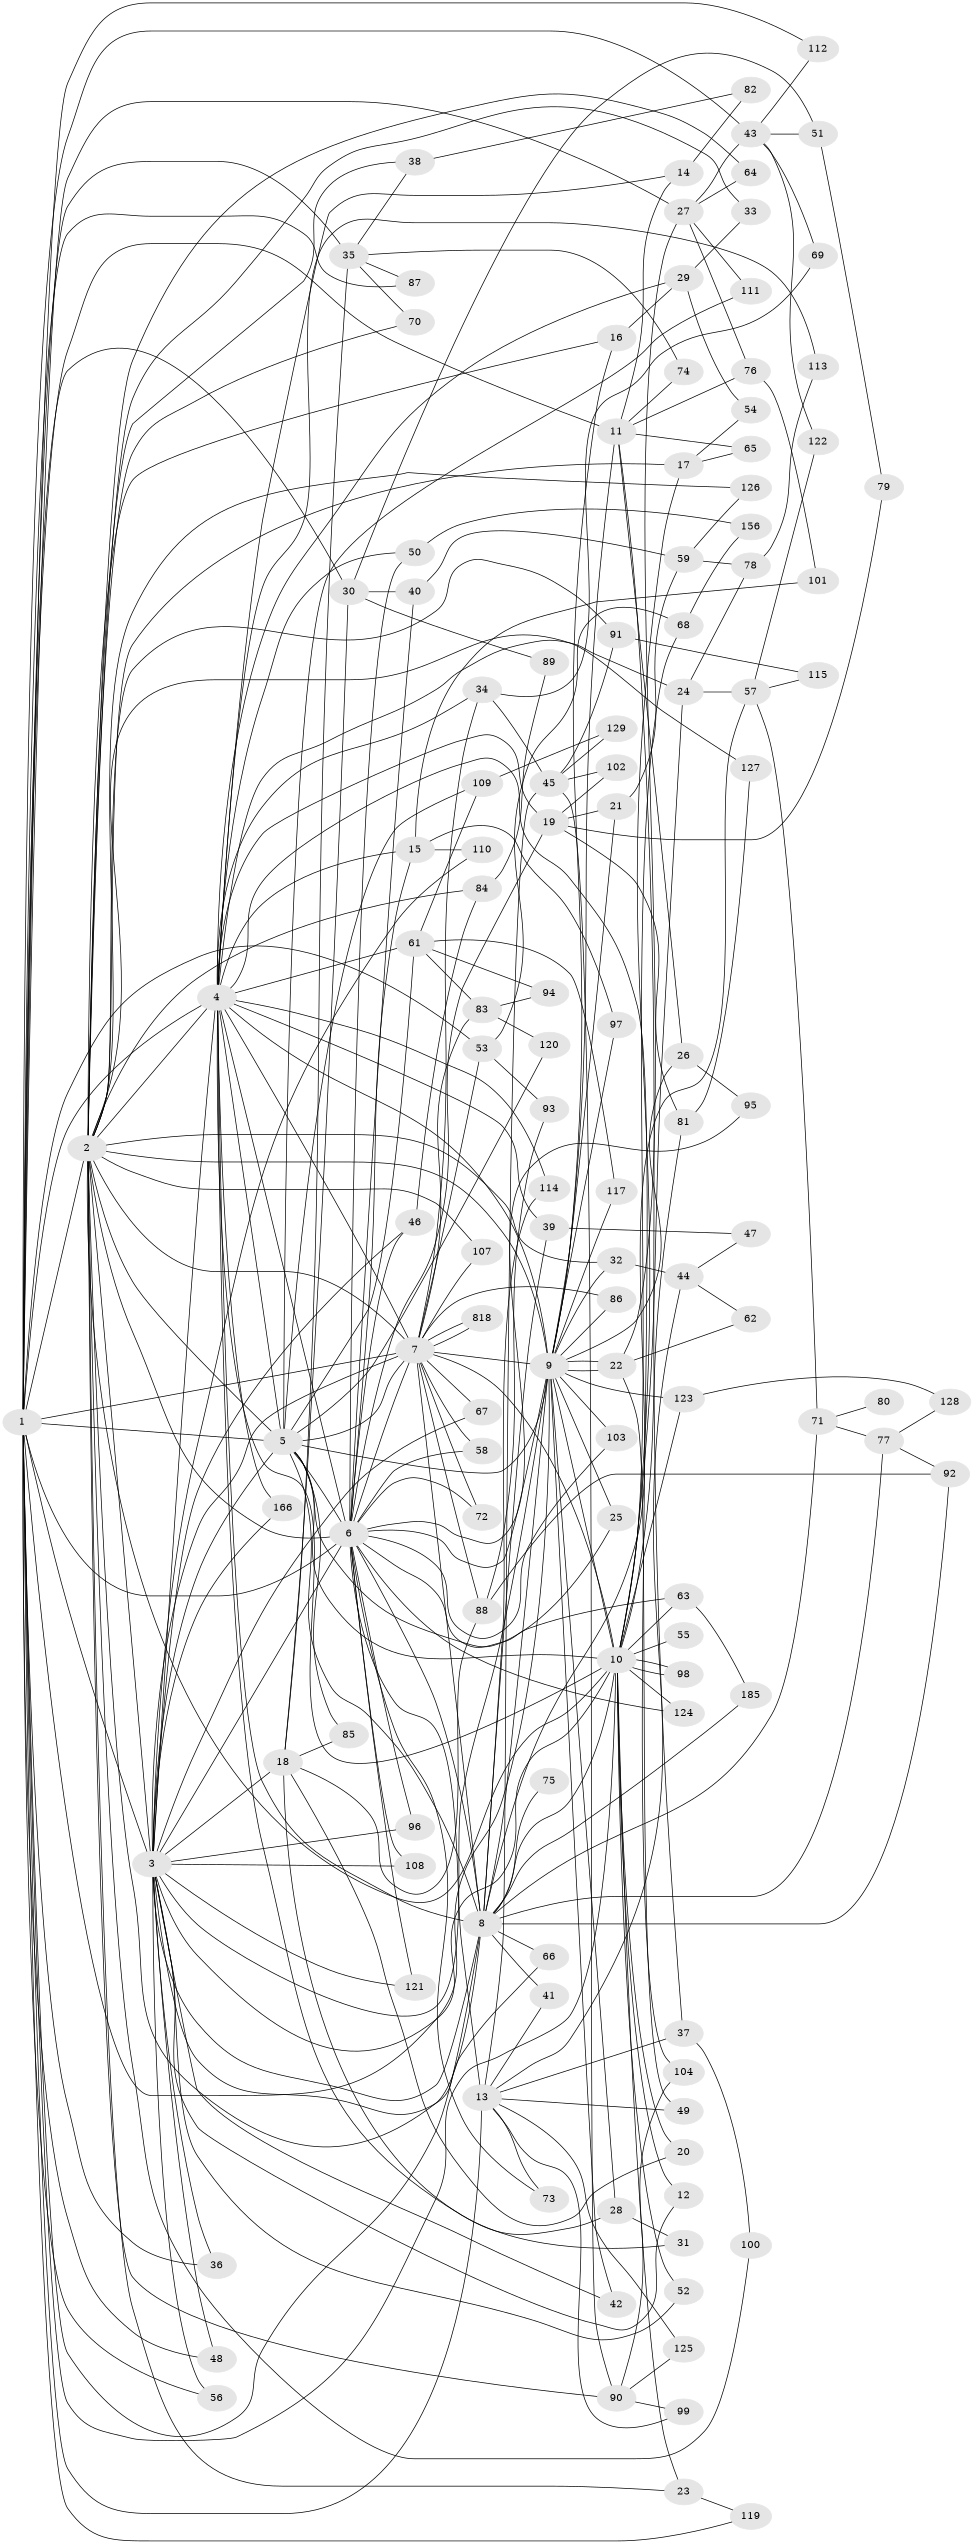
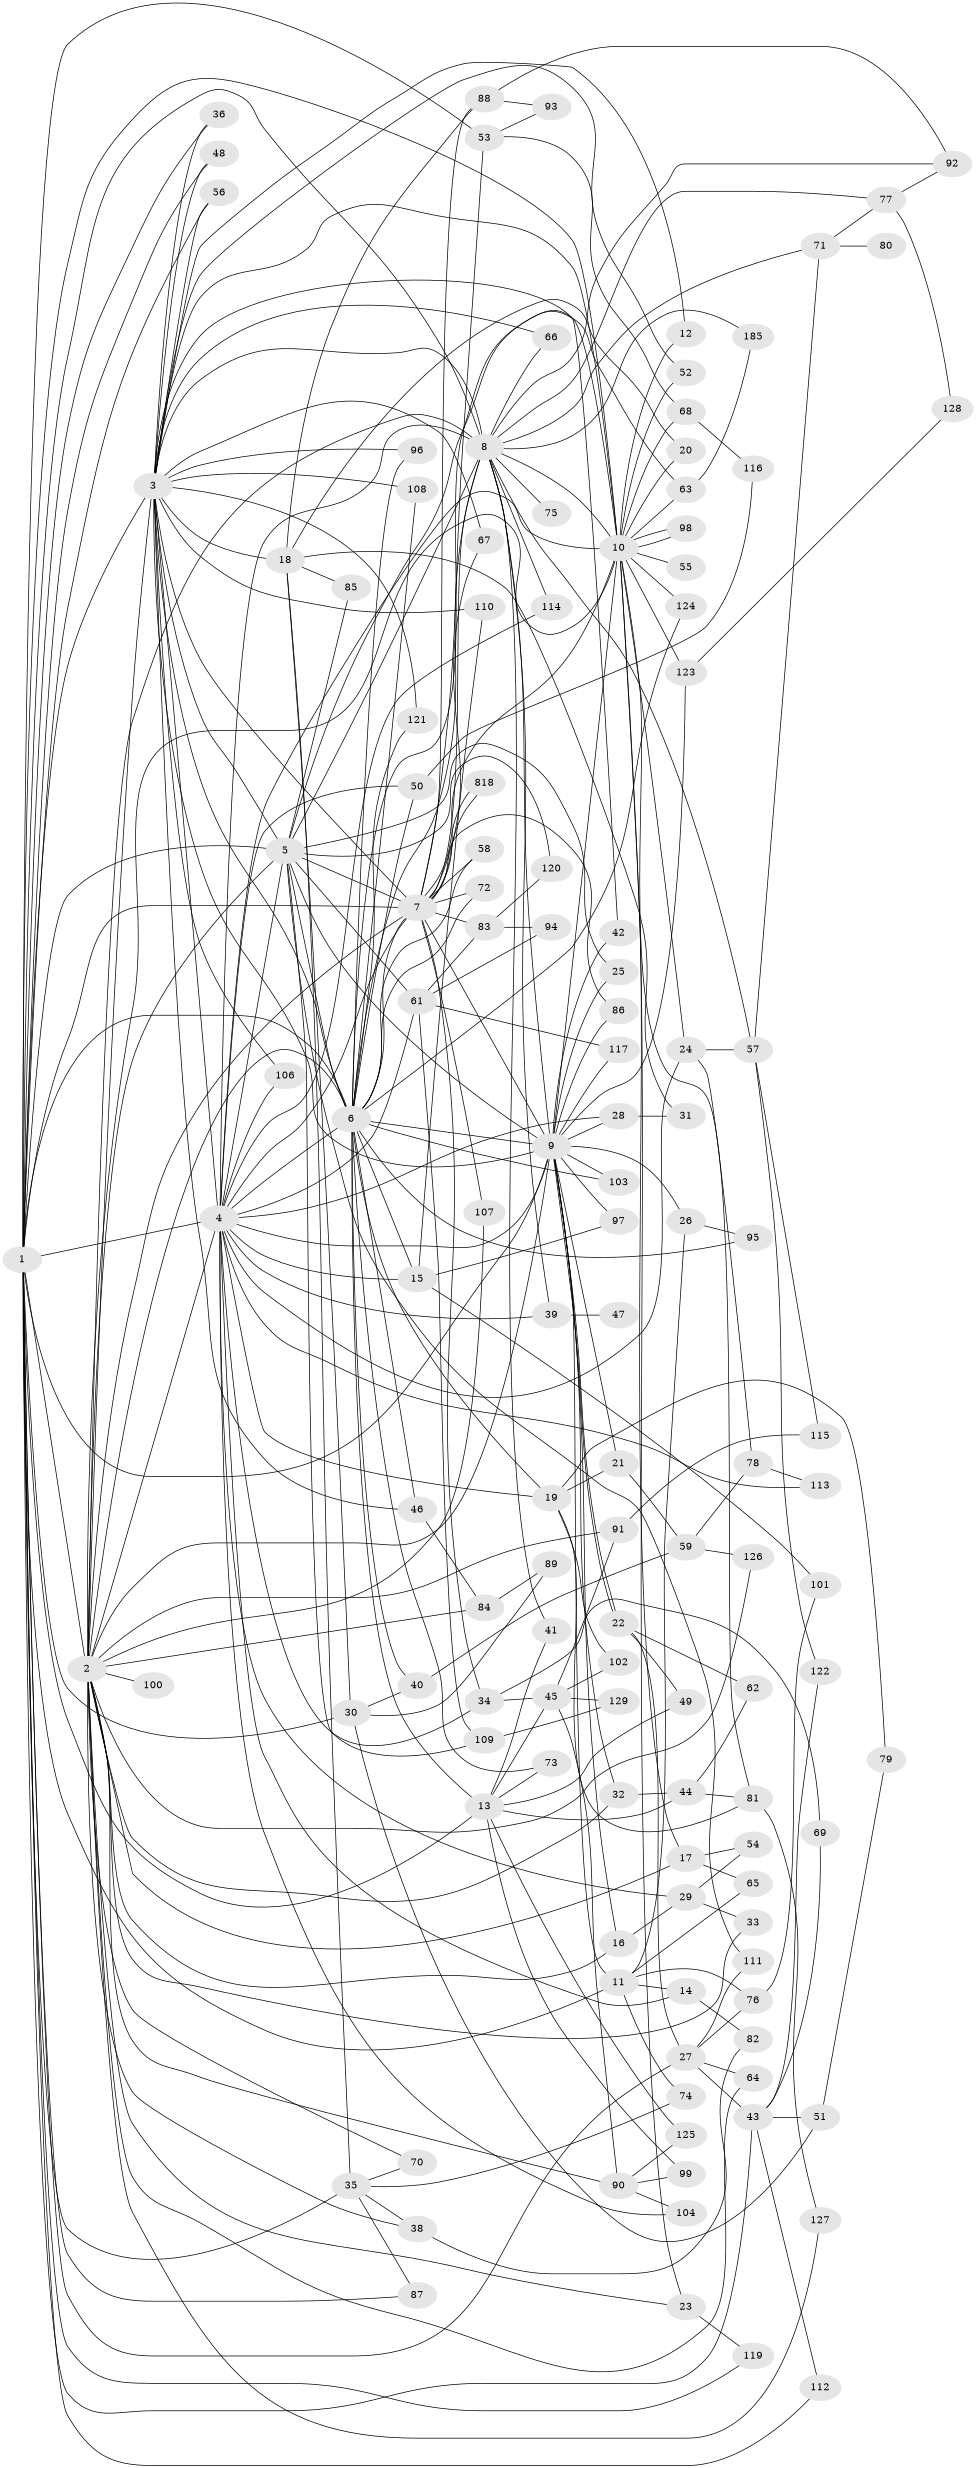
(751, 527) -> (753, 469)
(717, 1255) -> (720, 1796)
(283, 1508) -> (285, 1076)
(684, 2033) -> none
